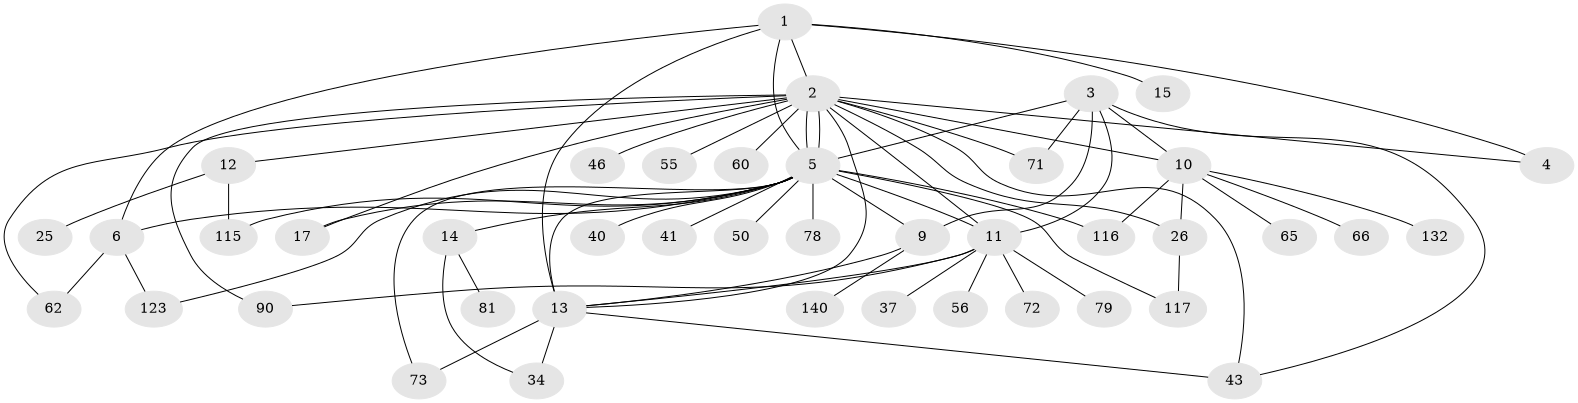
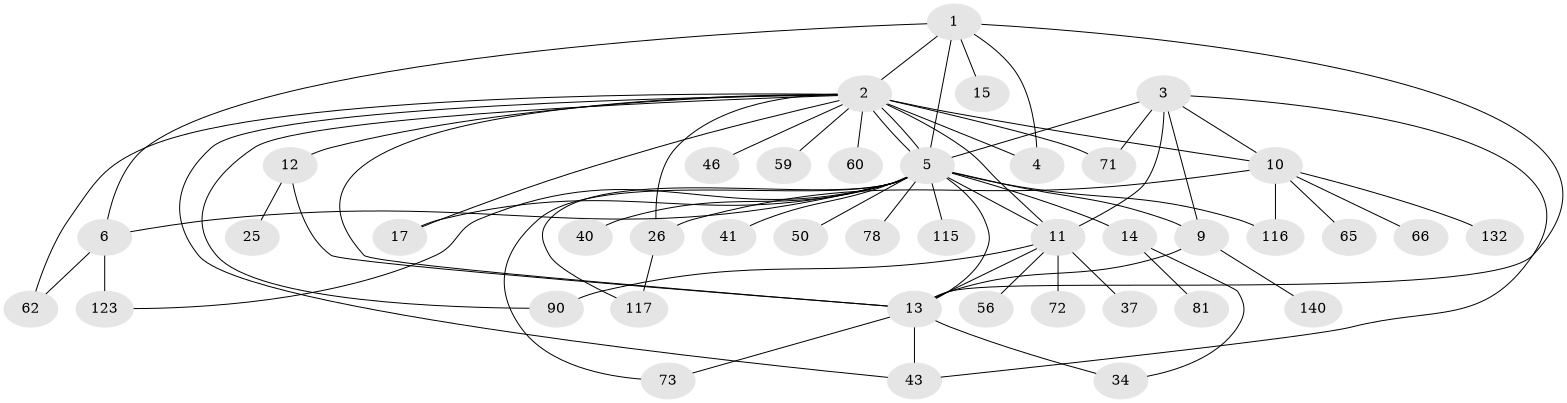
(669, 166) -> (784, 166)
(229, 202) -> (568, 280)
(1104, 309) -> none
